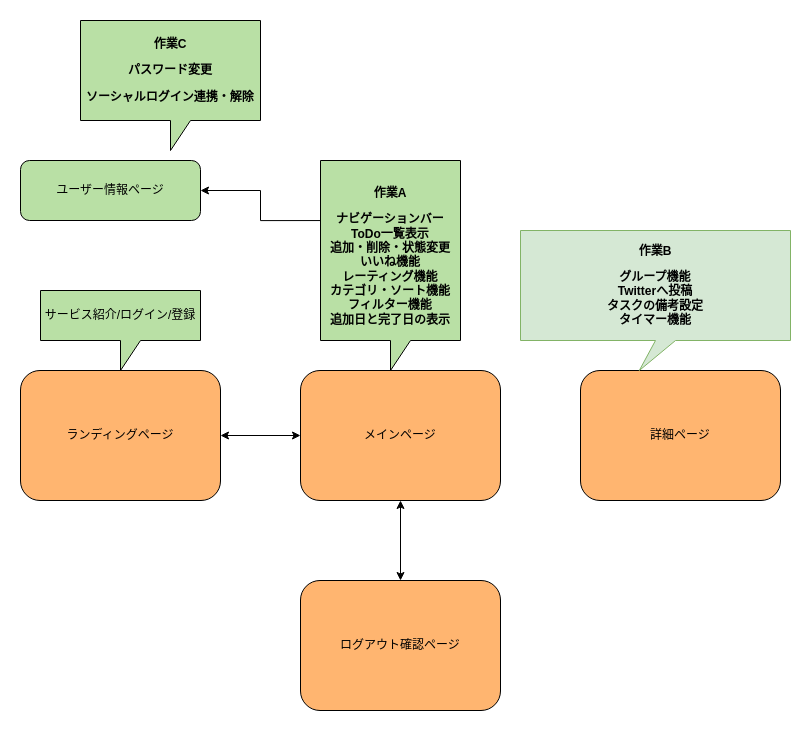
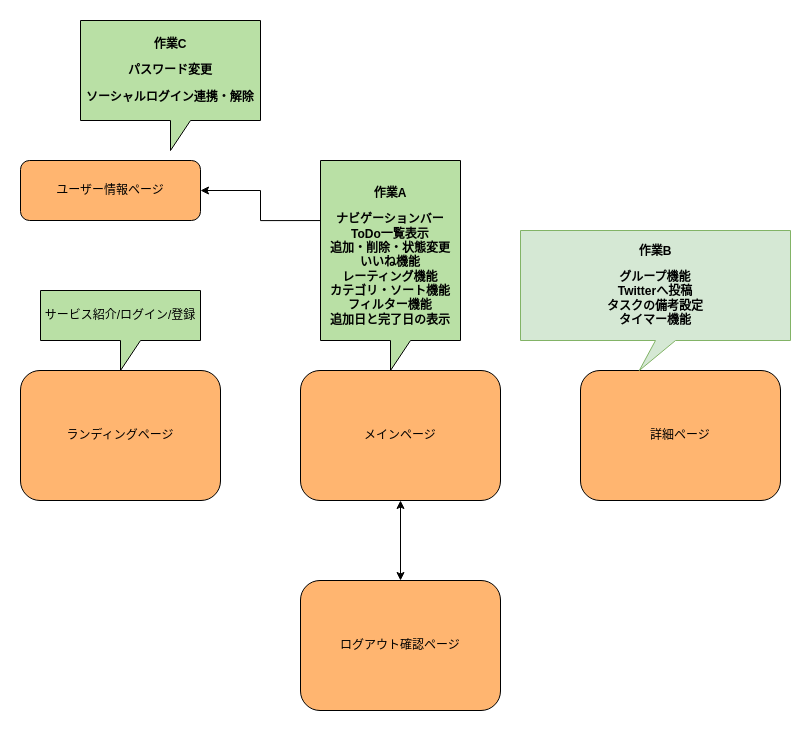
(111, 191) -> (111, 191)
(261, 436) -> none
